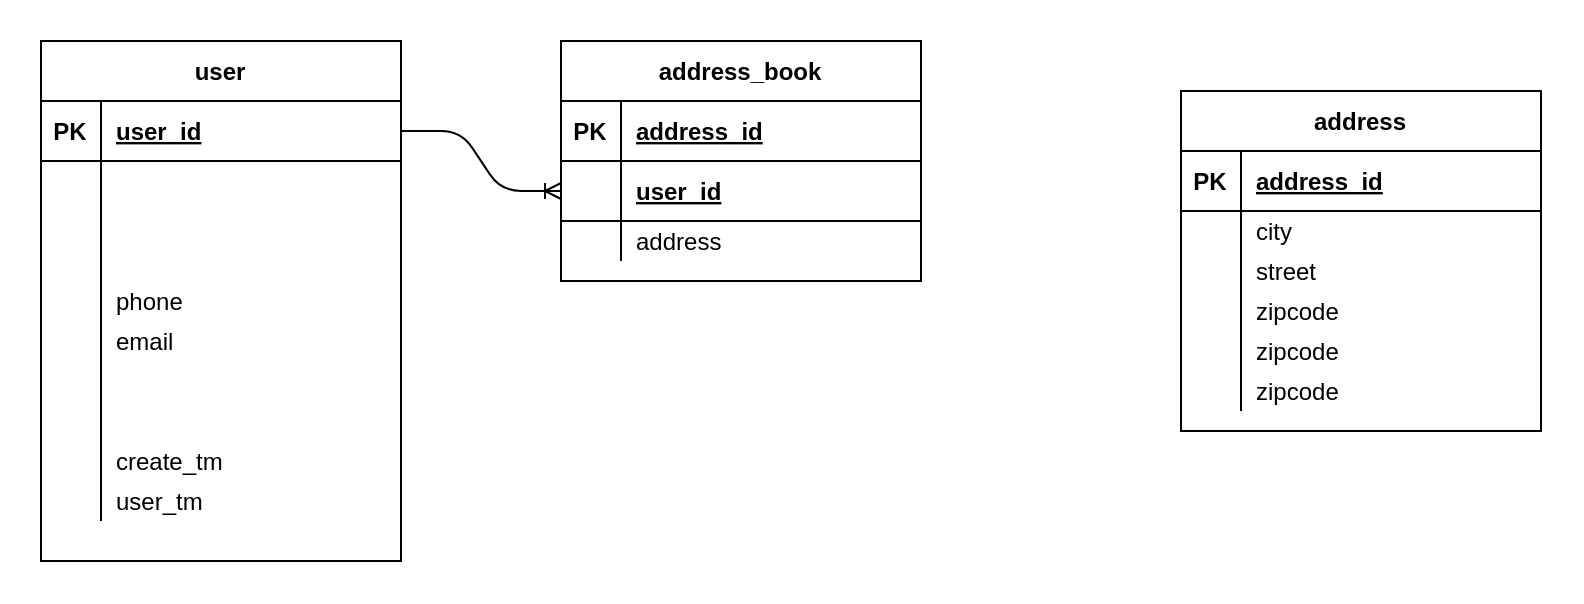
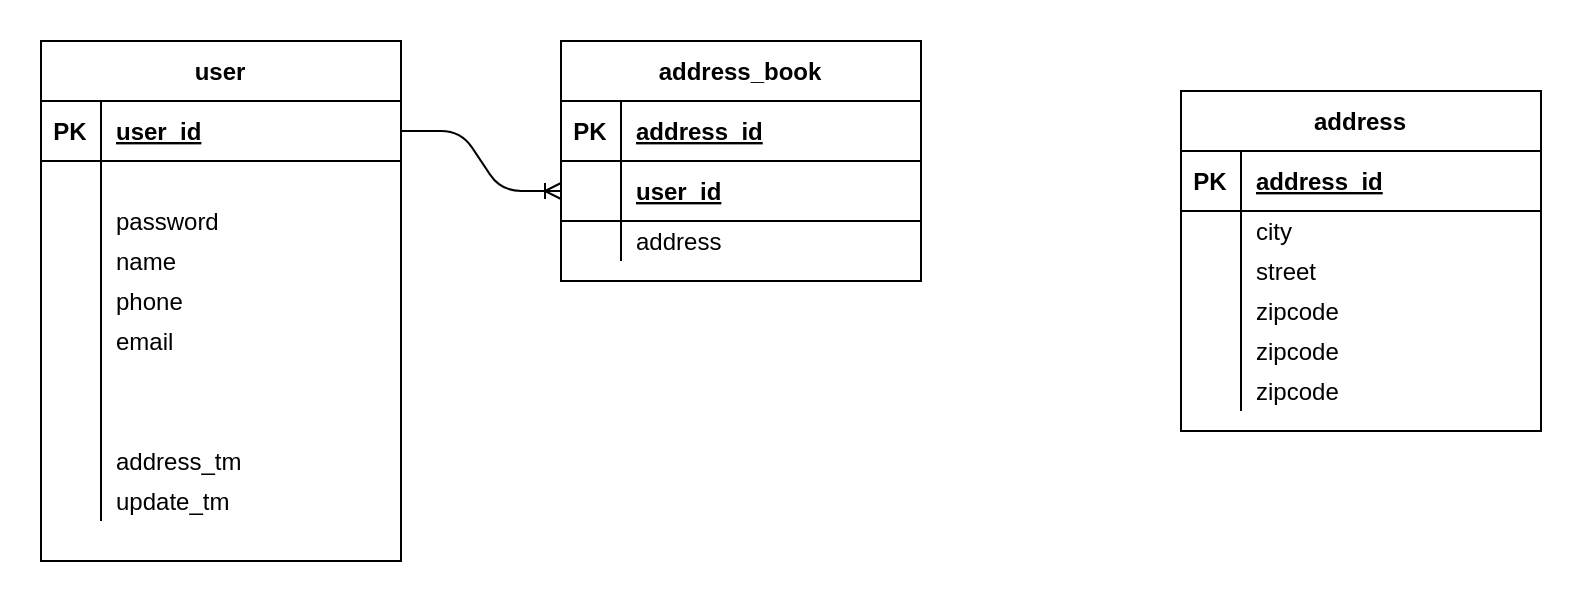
none -> (251, 221)
none -> (251, 261)
(176, 462) -> (183, 462)
(163, 502) -> (176, 502)
